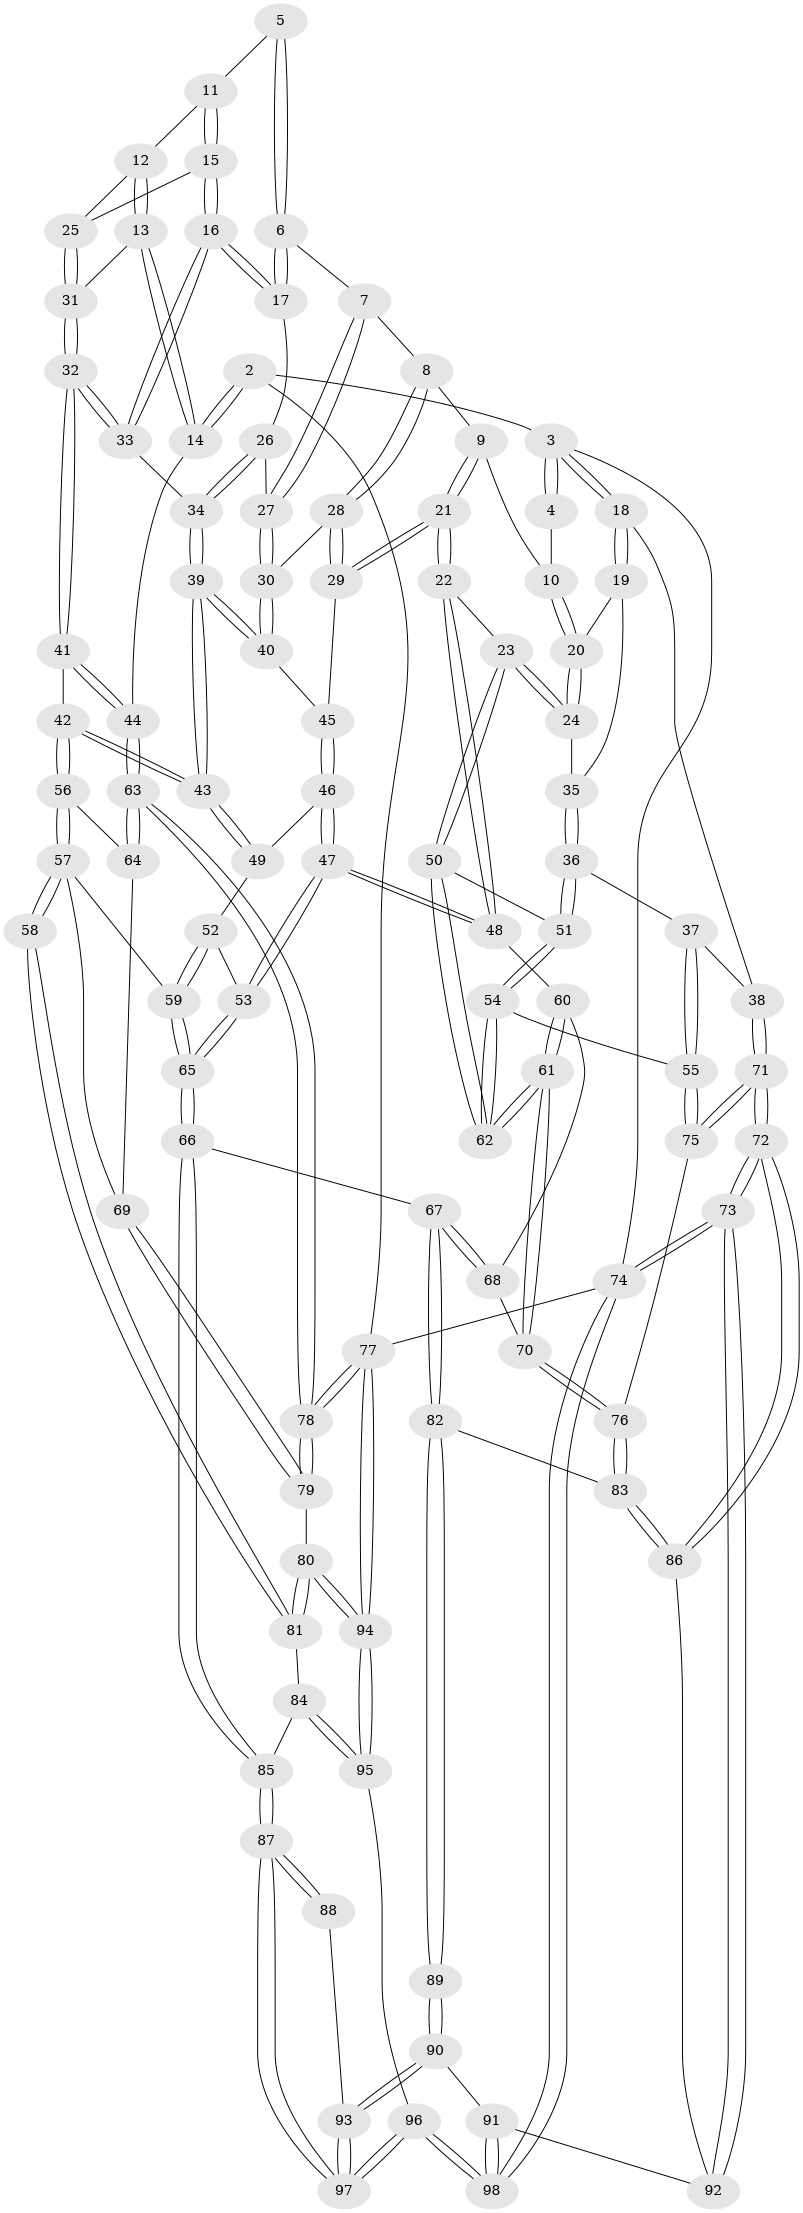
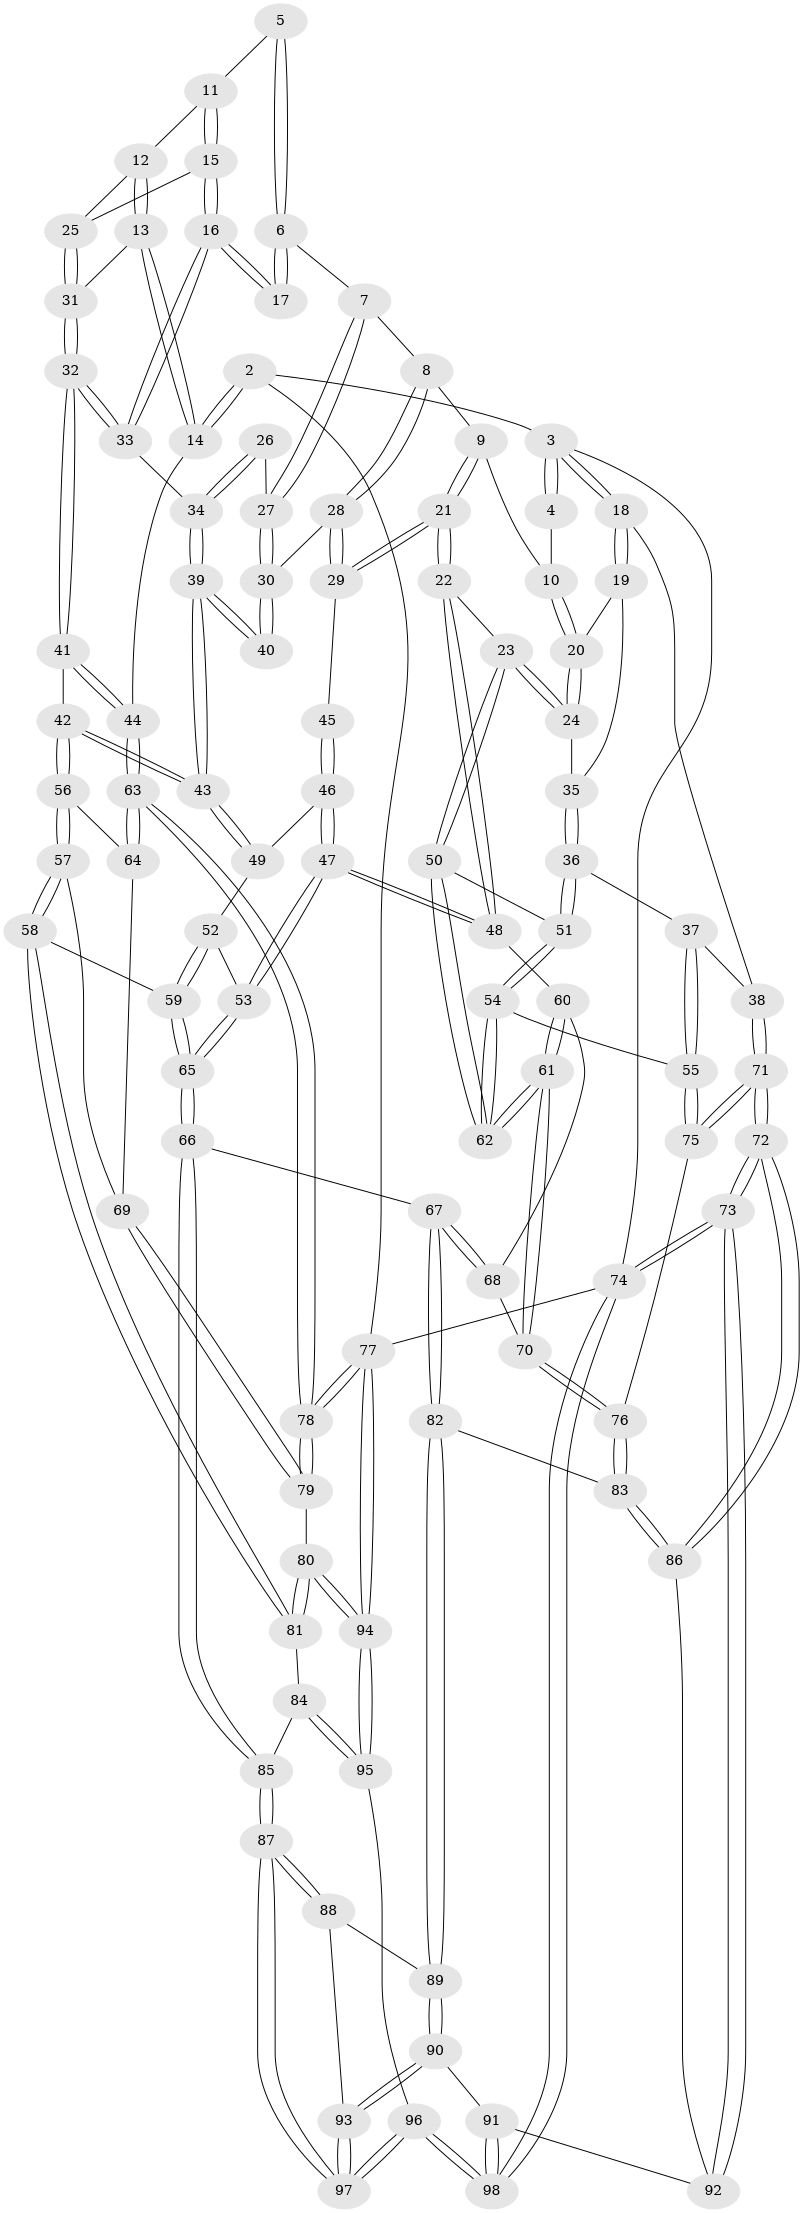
(287, 370) -> none
(297, 686) -> none
(119, 931) -> (102, 966)
none -> (375, 1942)
